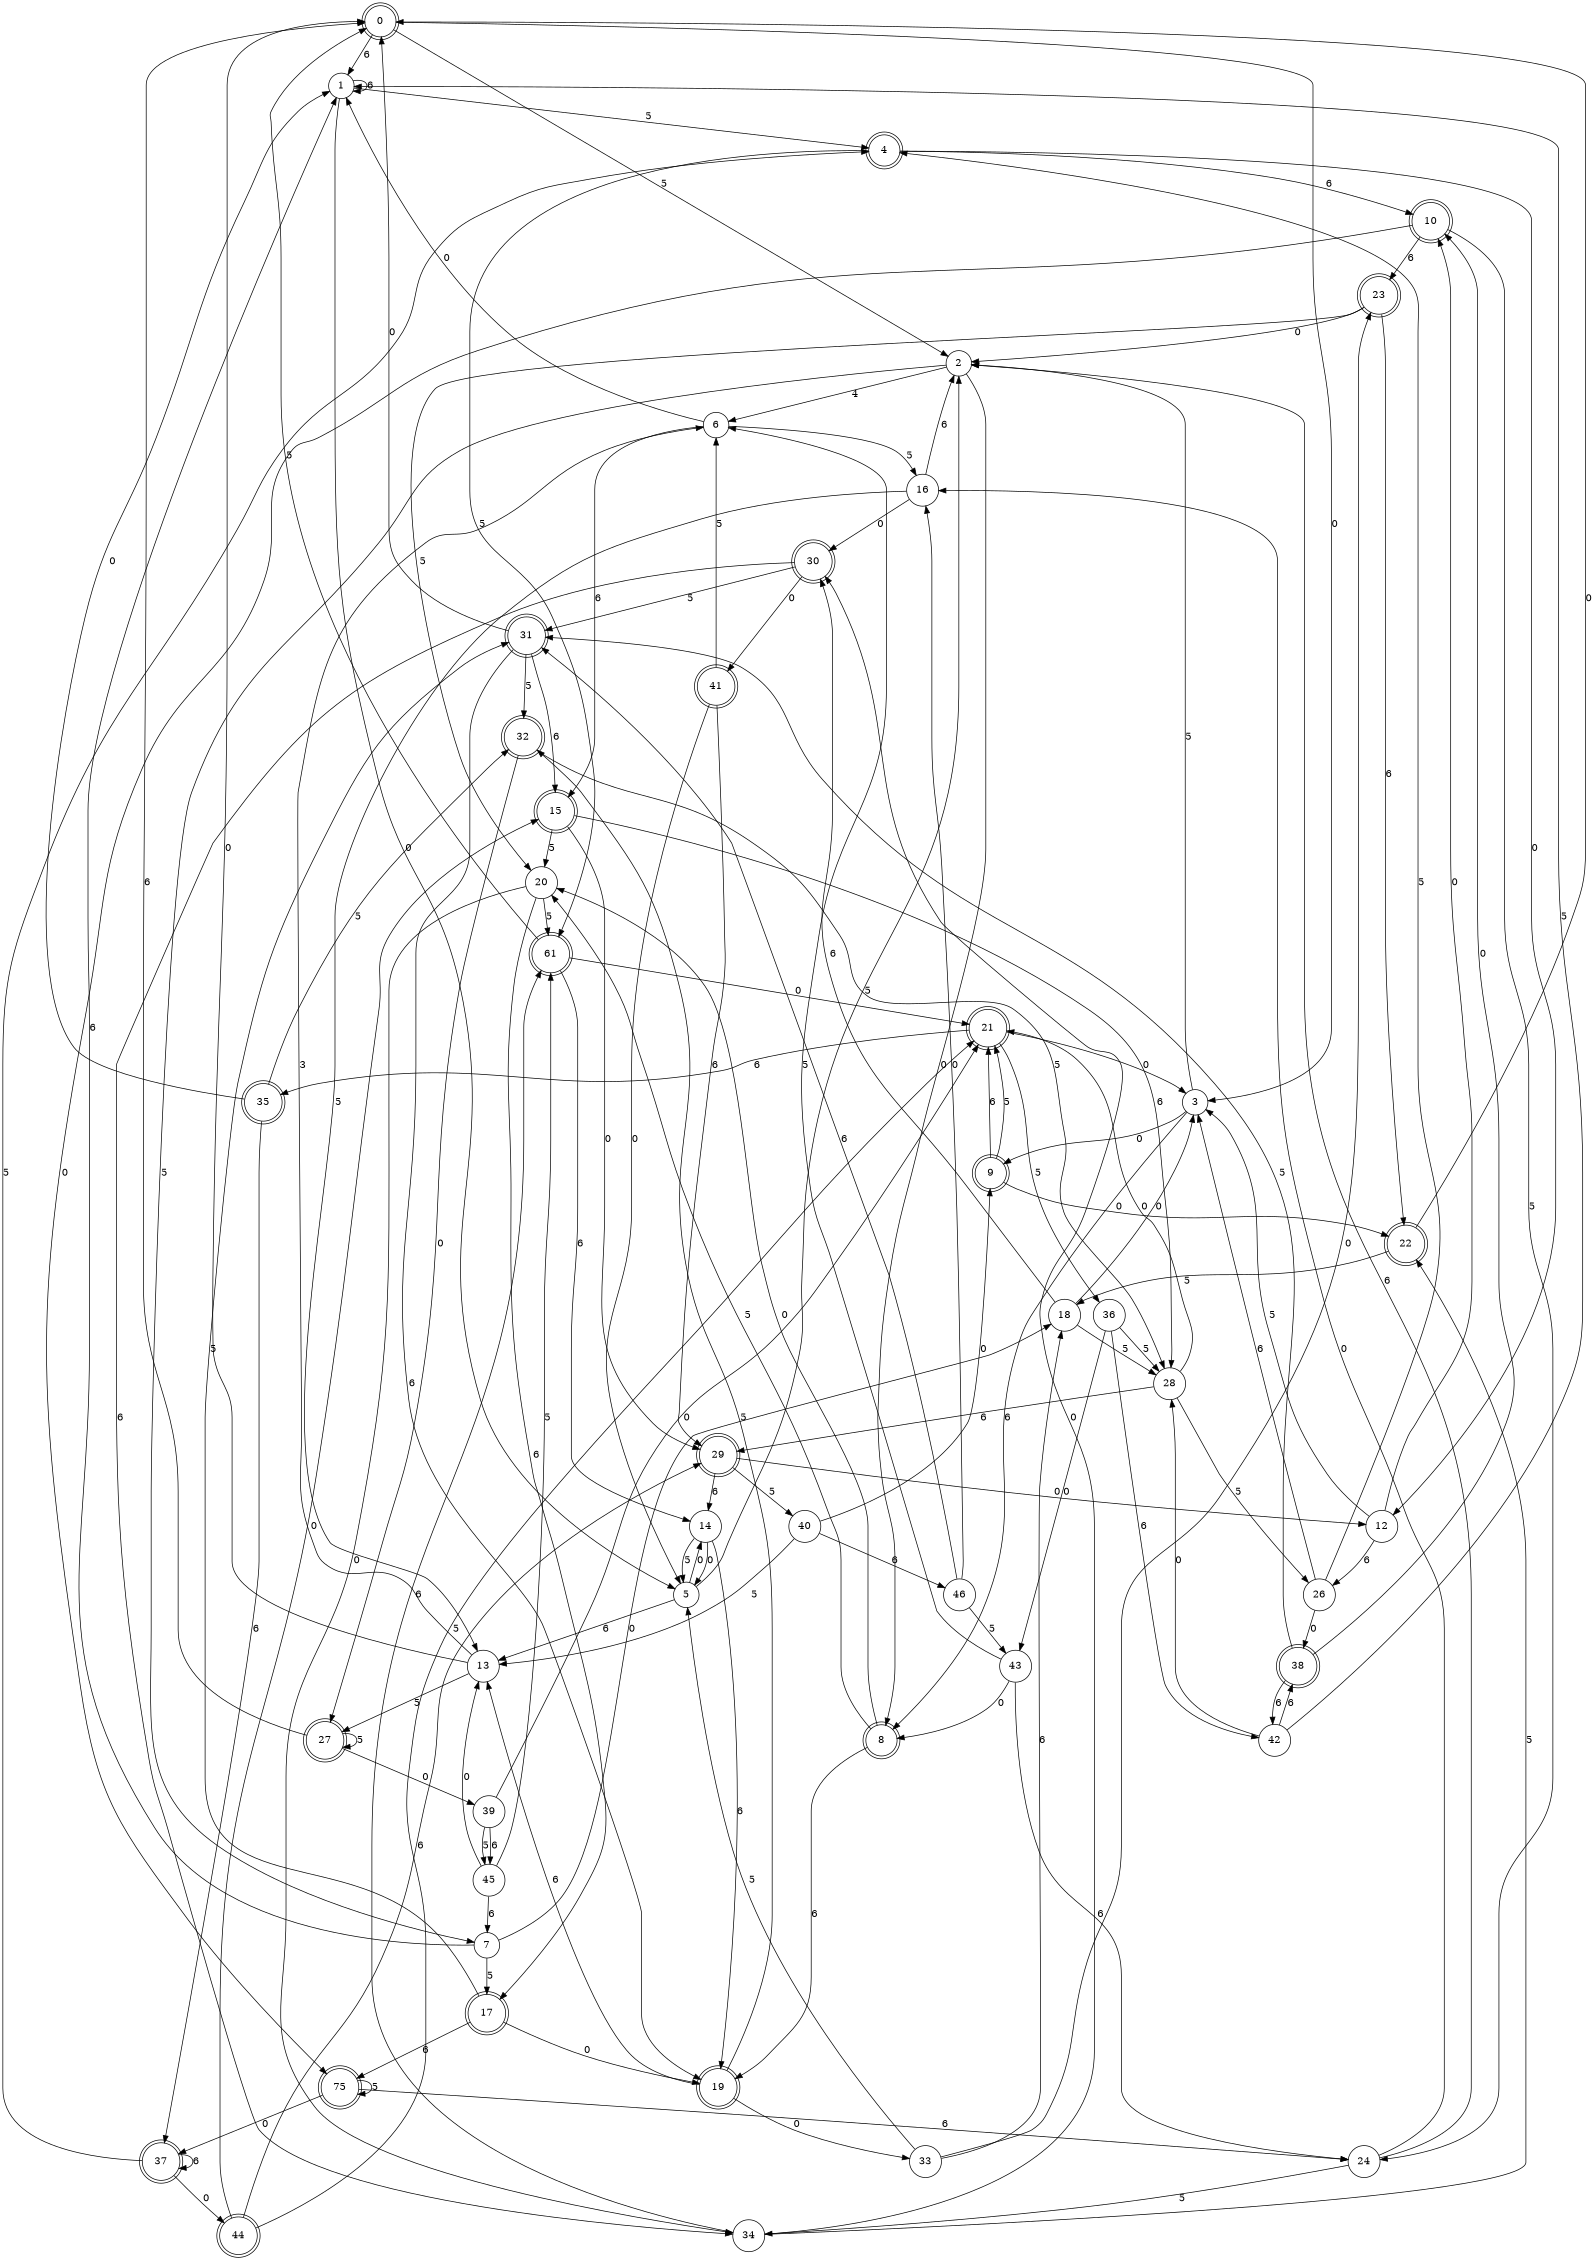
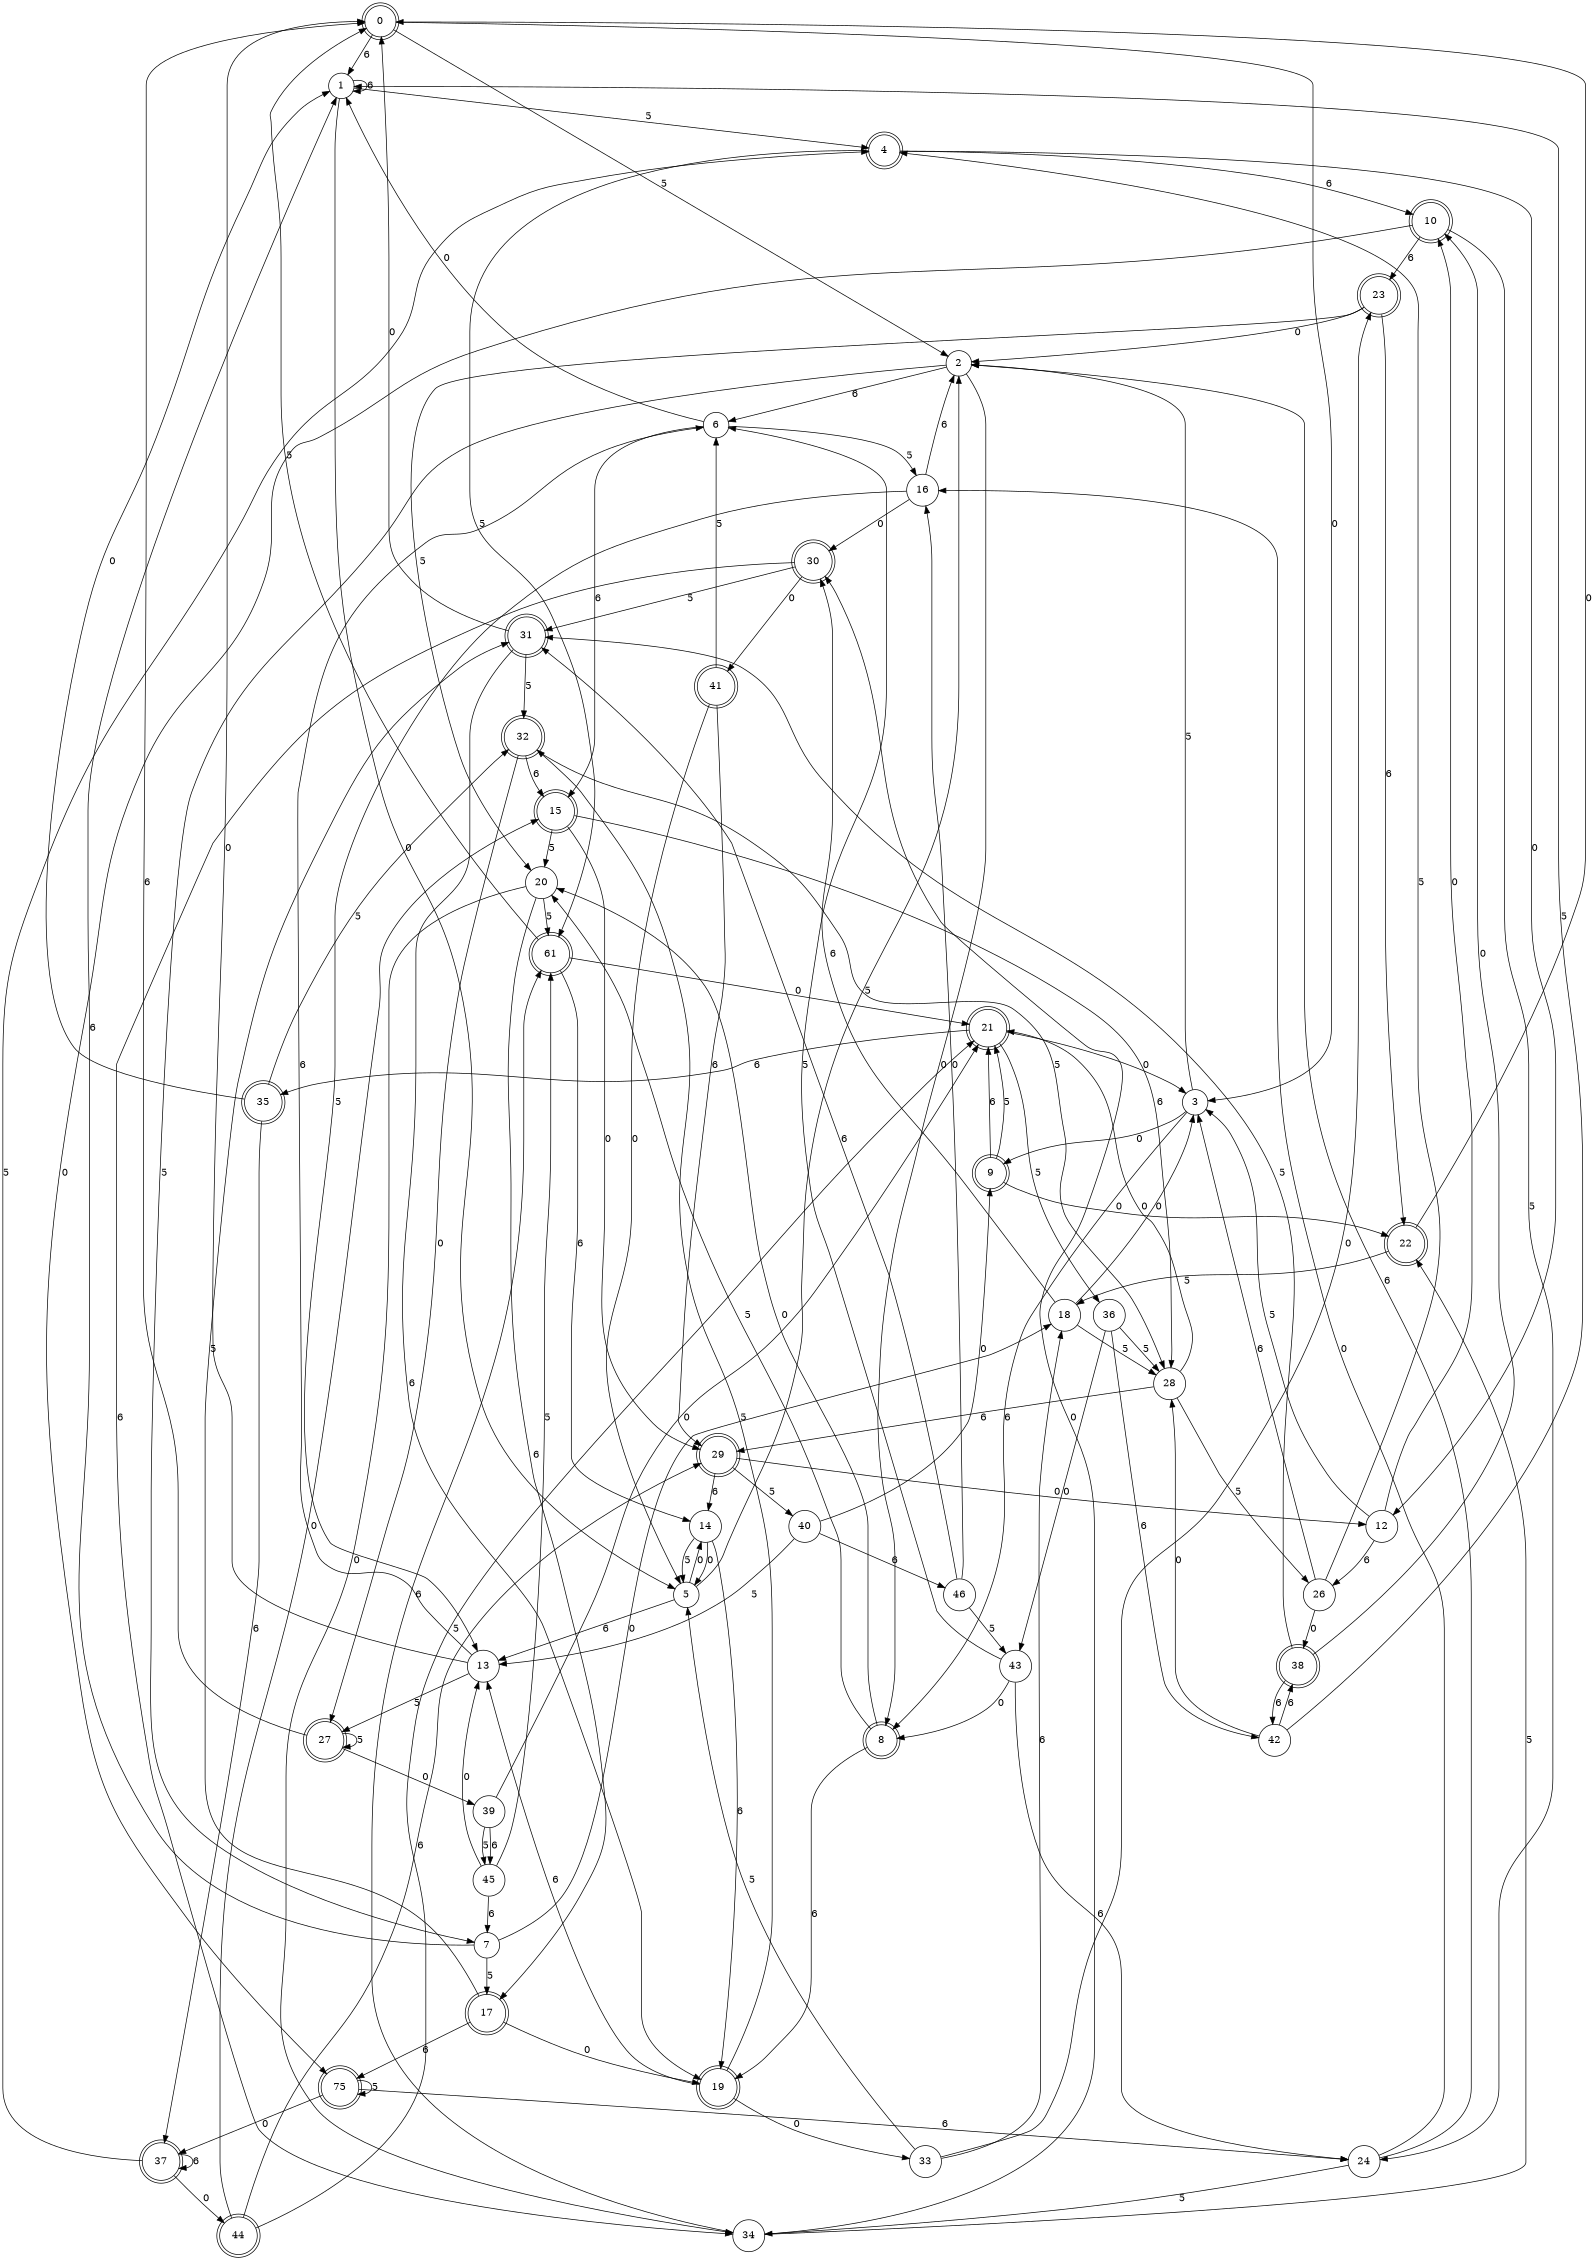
(855, 394) -> (855, 394)
(549, 719) -> (531, 774)
(303, 1065) -> (303, 1065)
